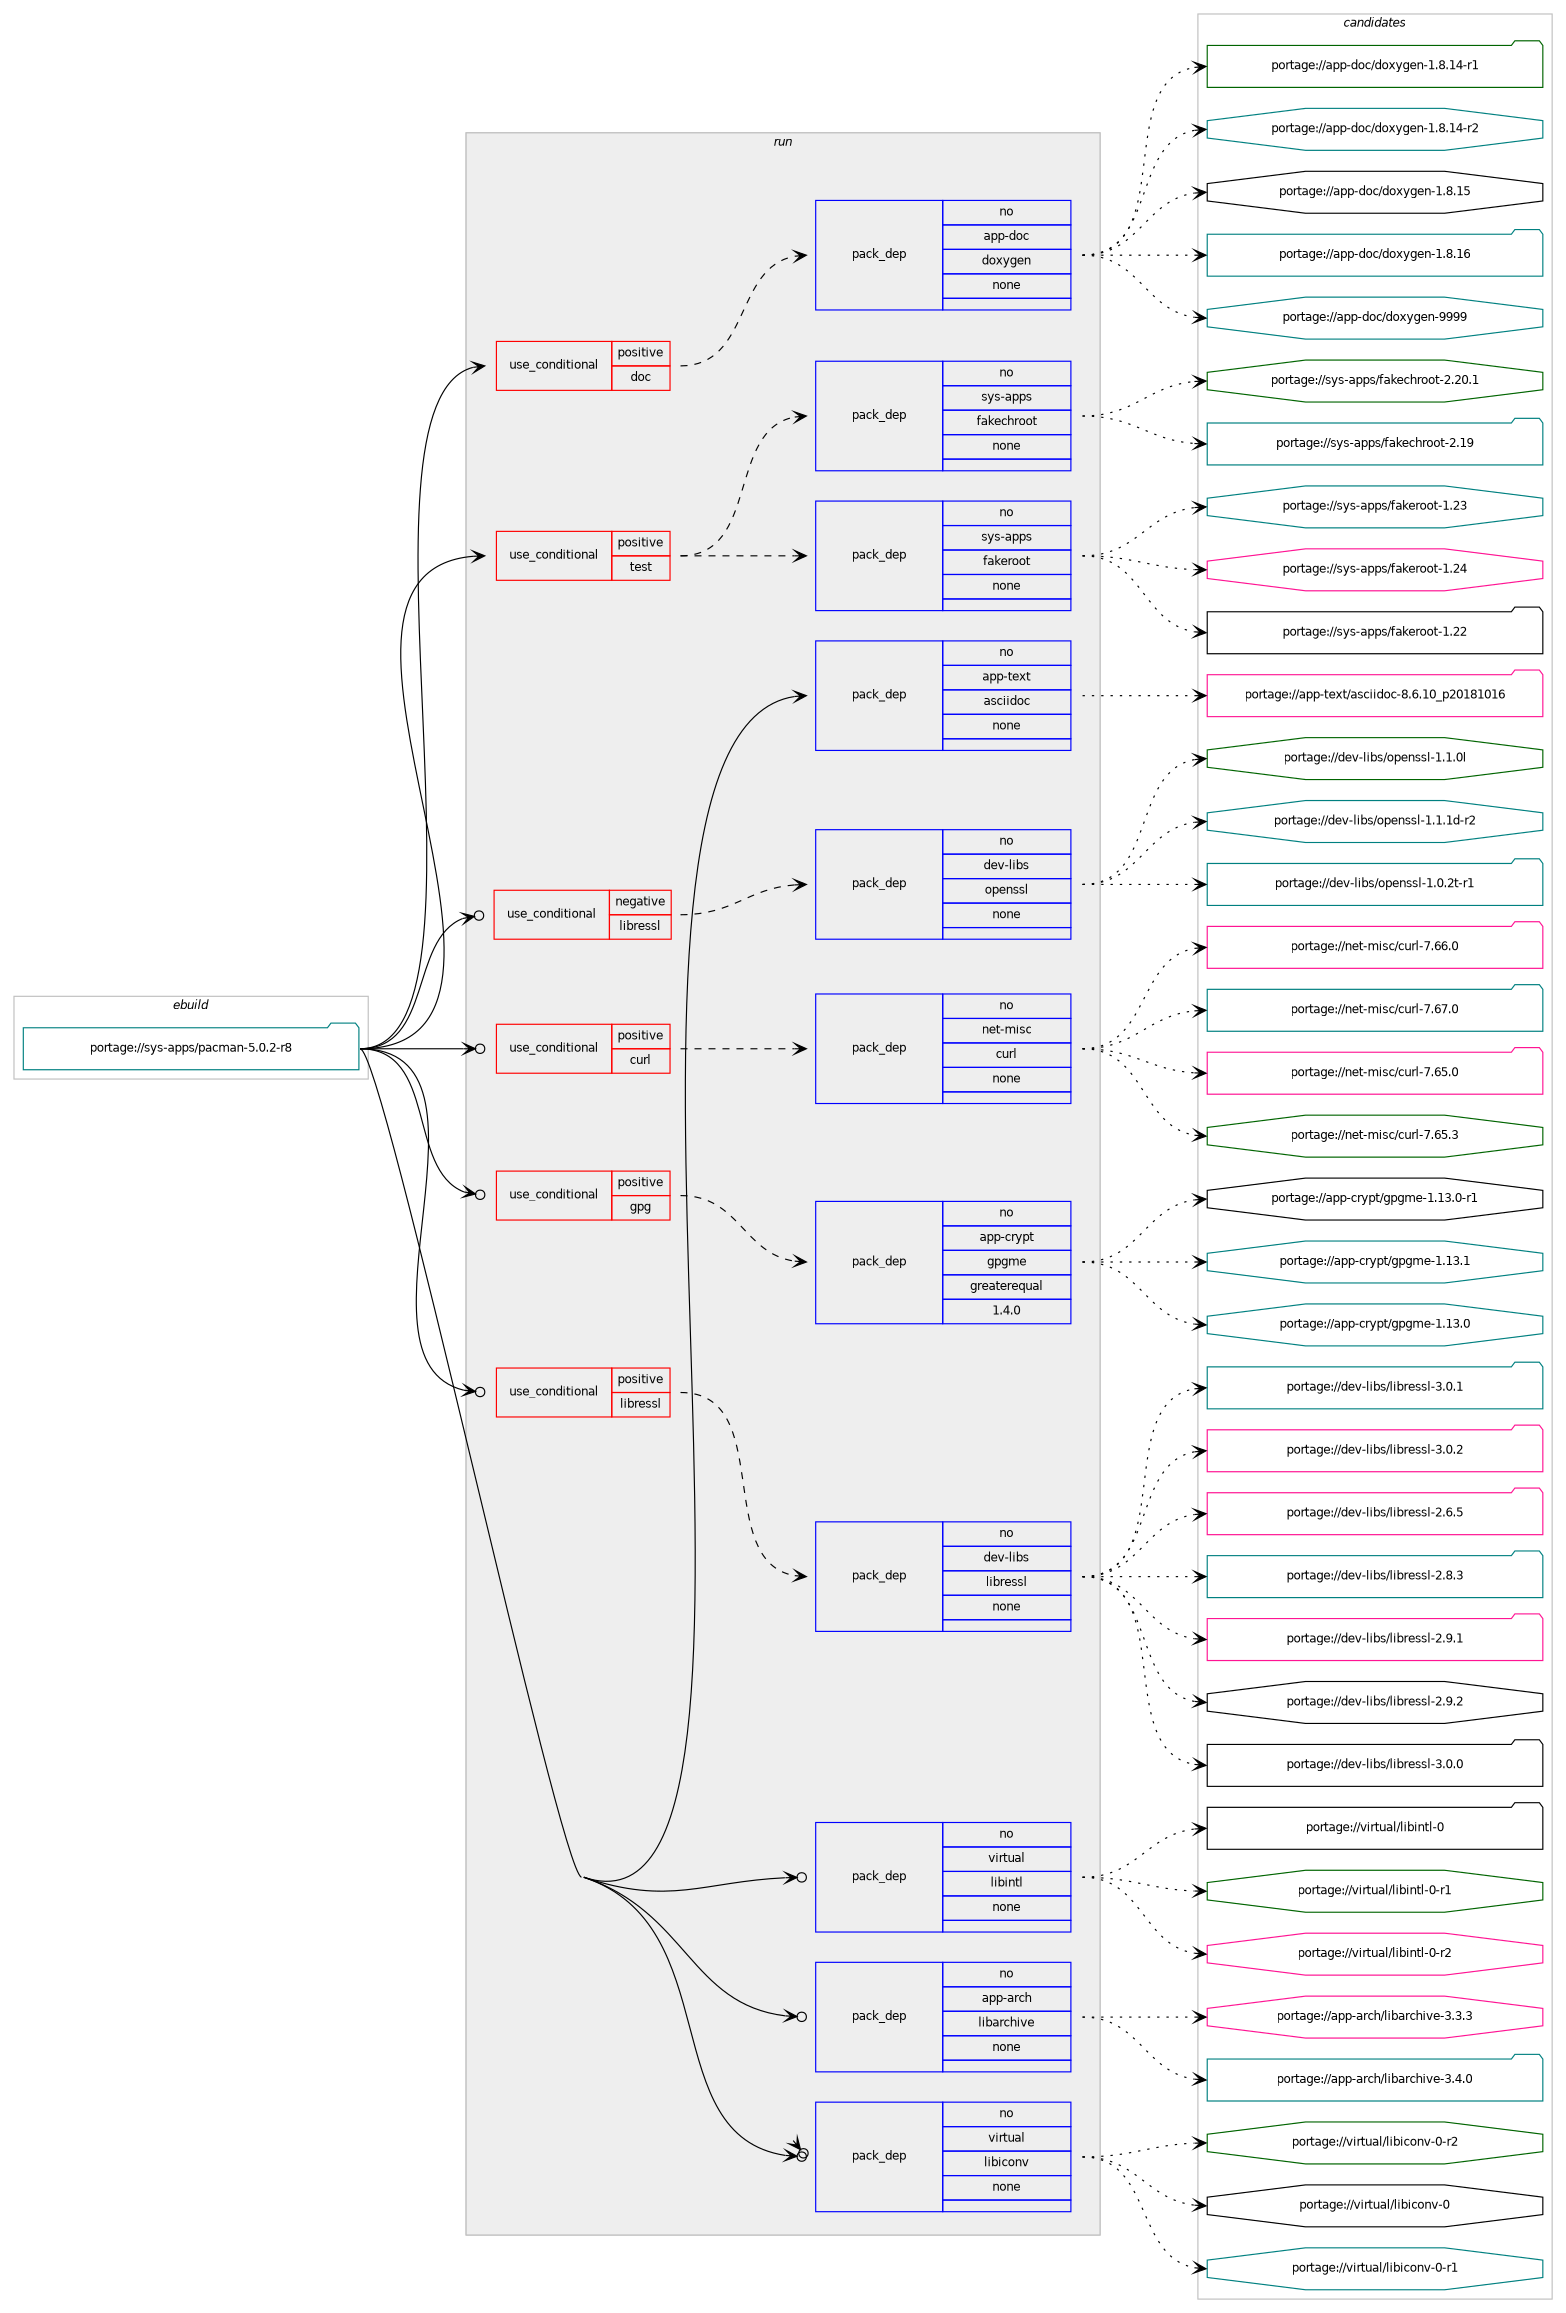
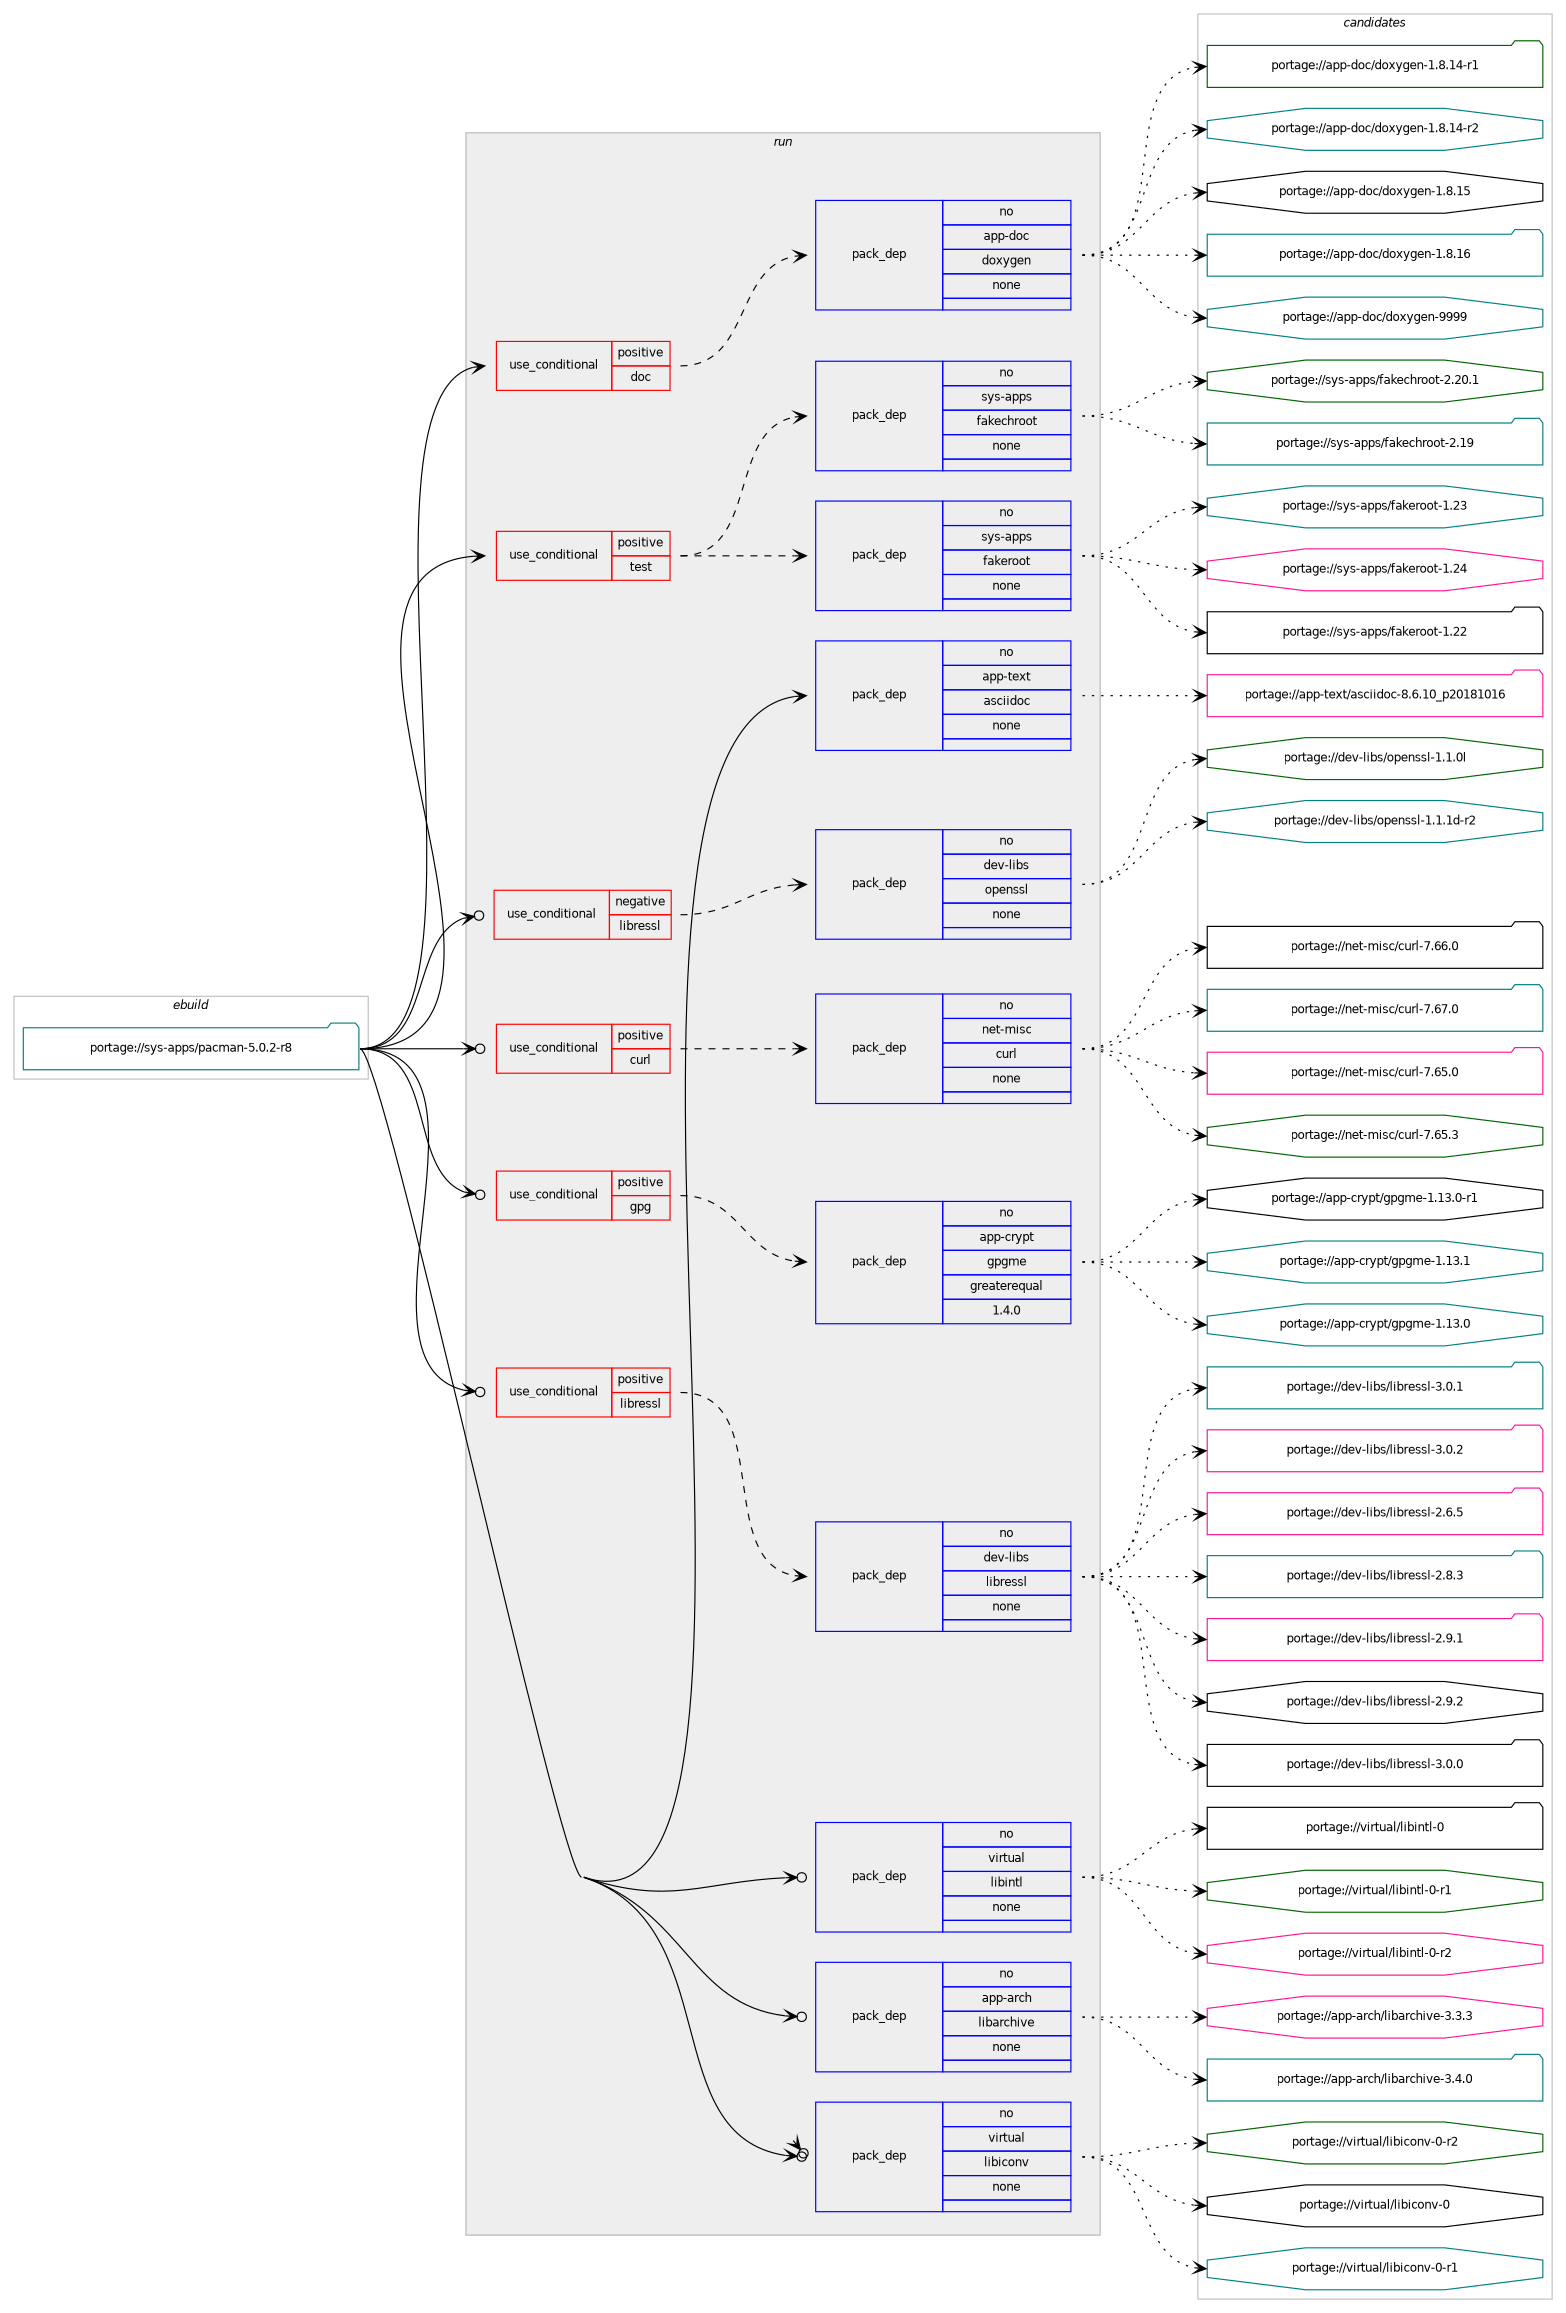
(1375, 884) -> none
(1375, 947) -> (1375, 947)
